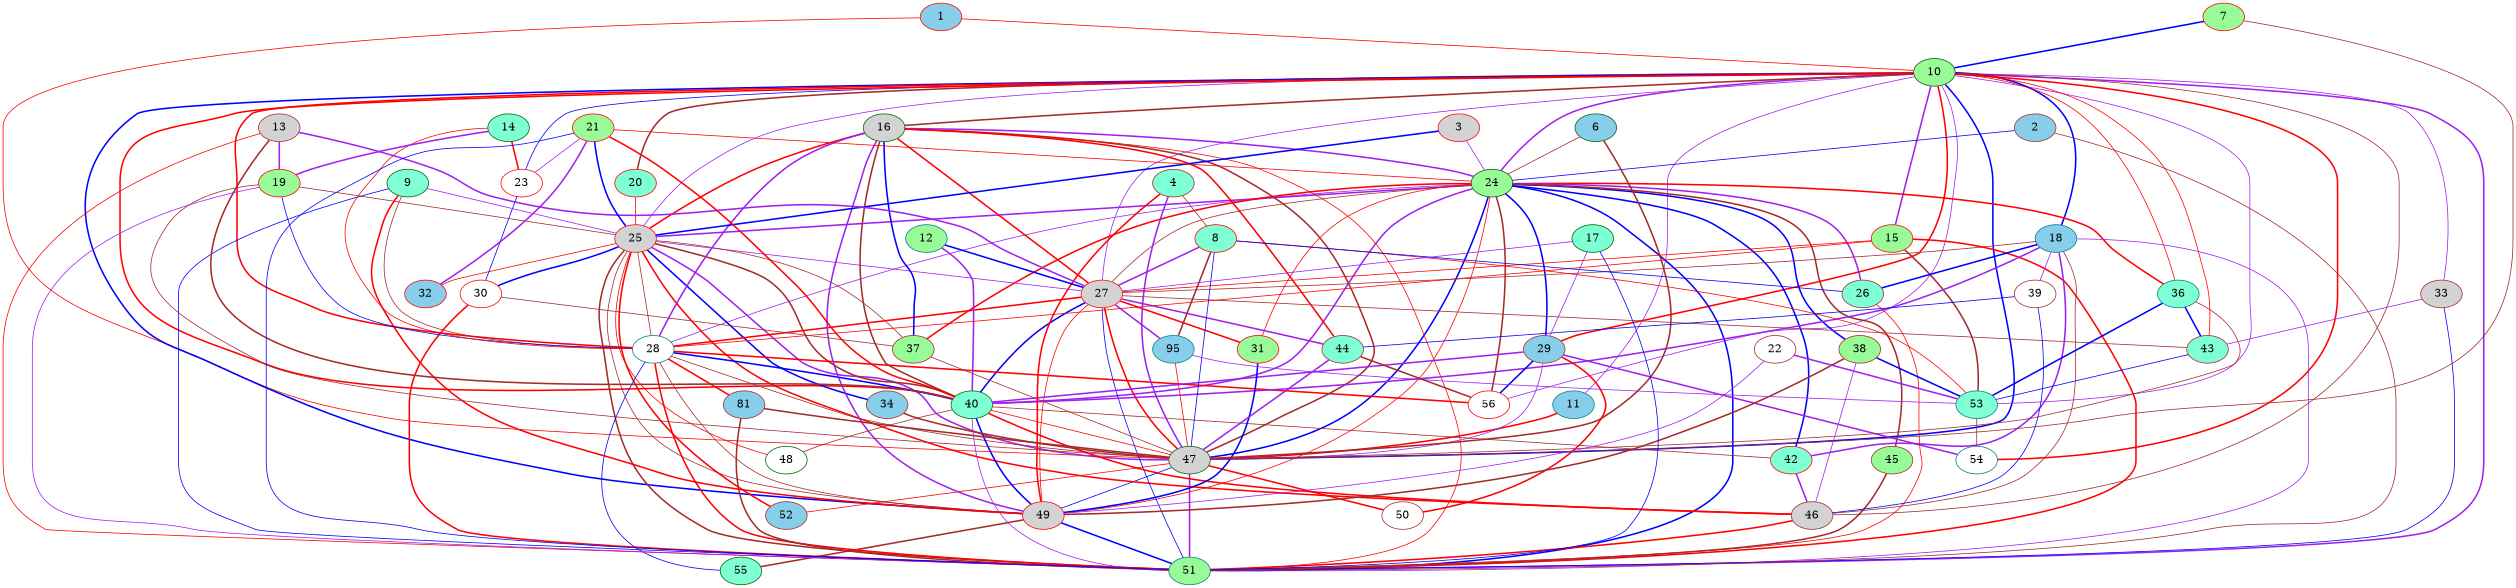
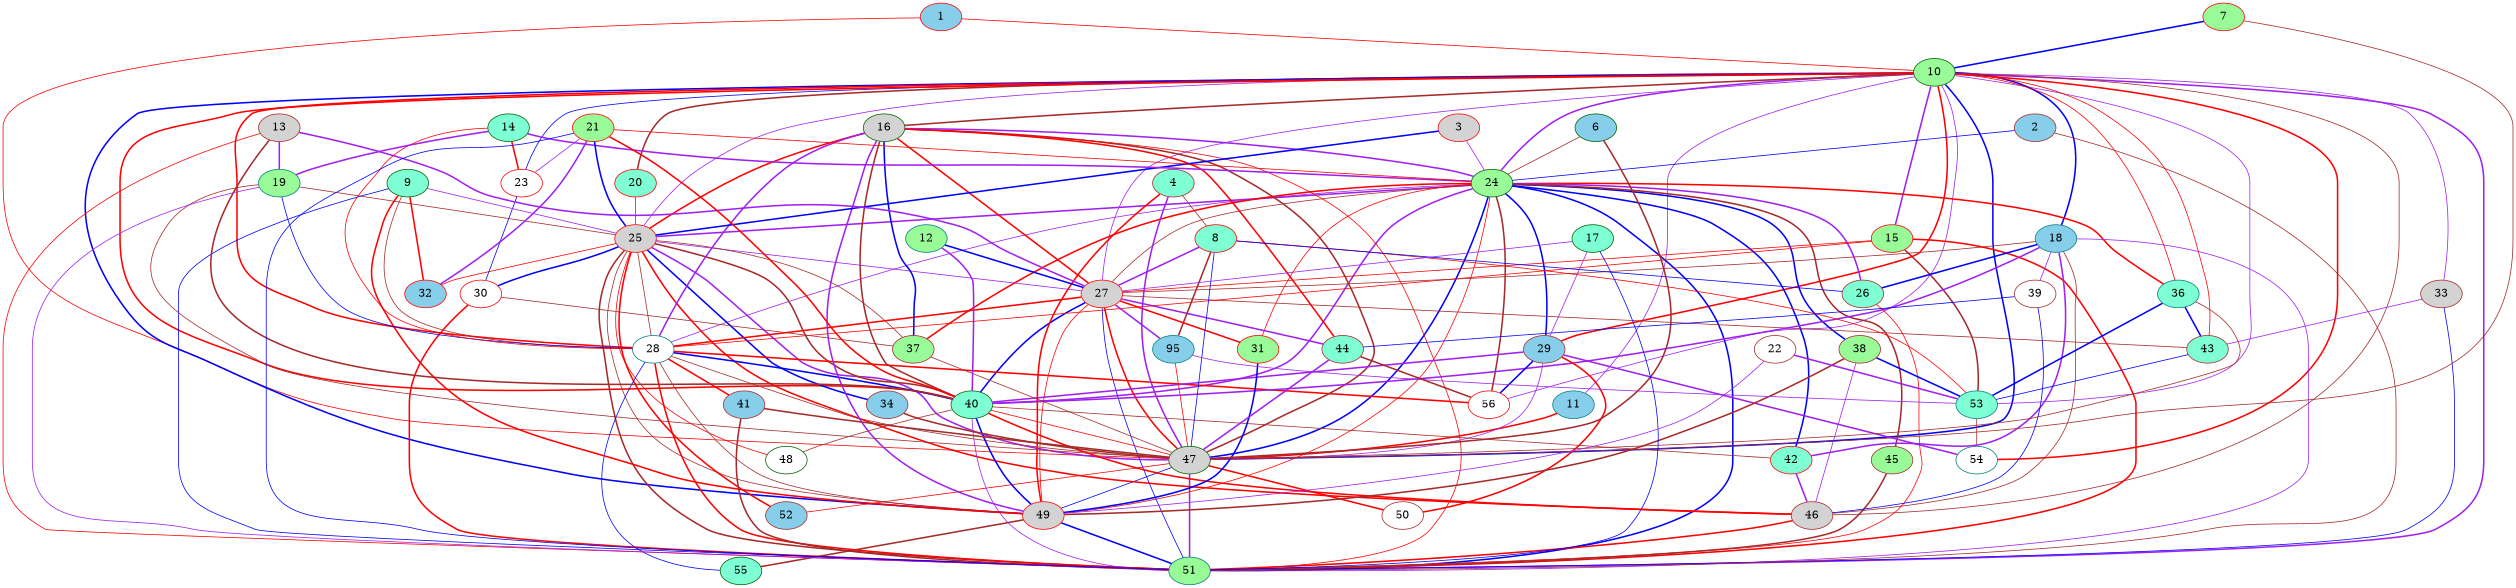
none -> (999, 165)
(279, 183) -> (279, 183)
none -> (417, 239)
(744, 405) -> (744, 405)
